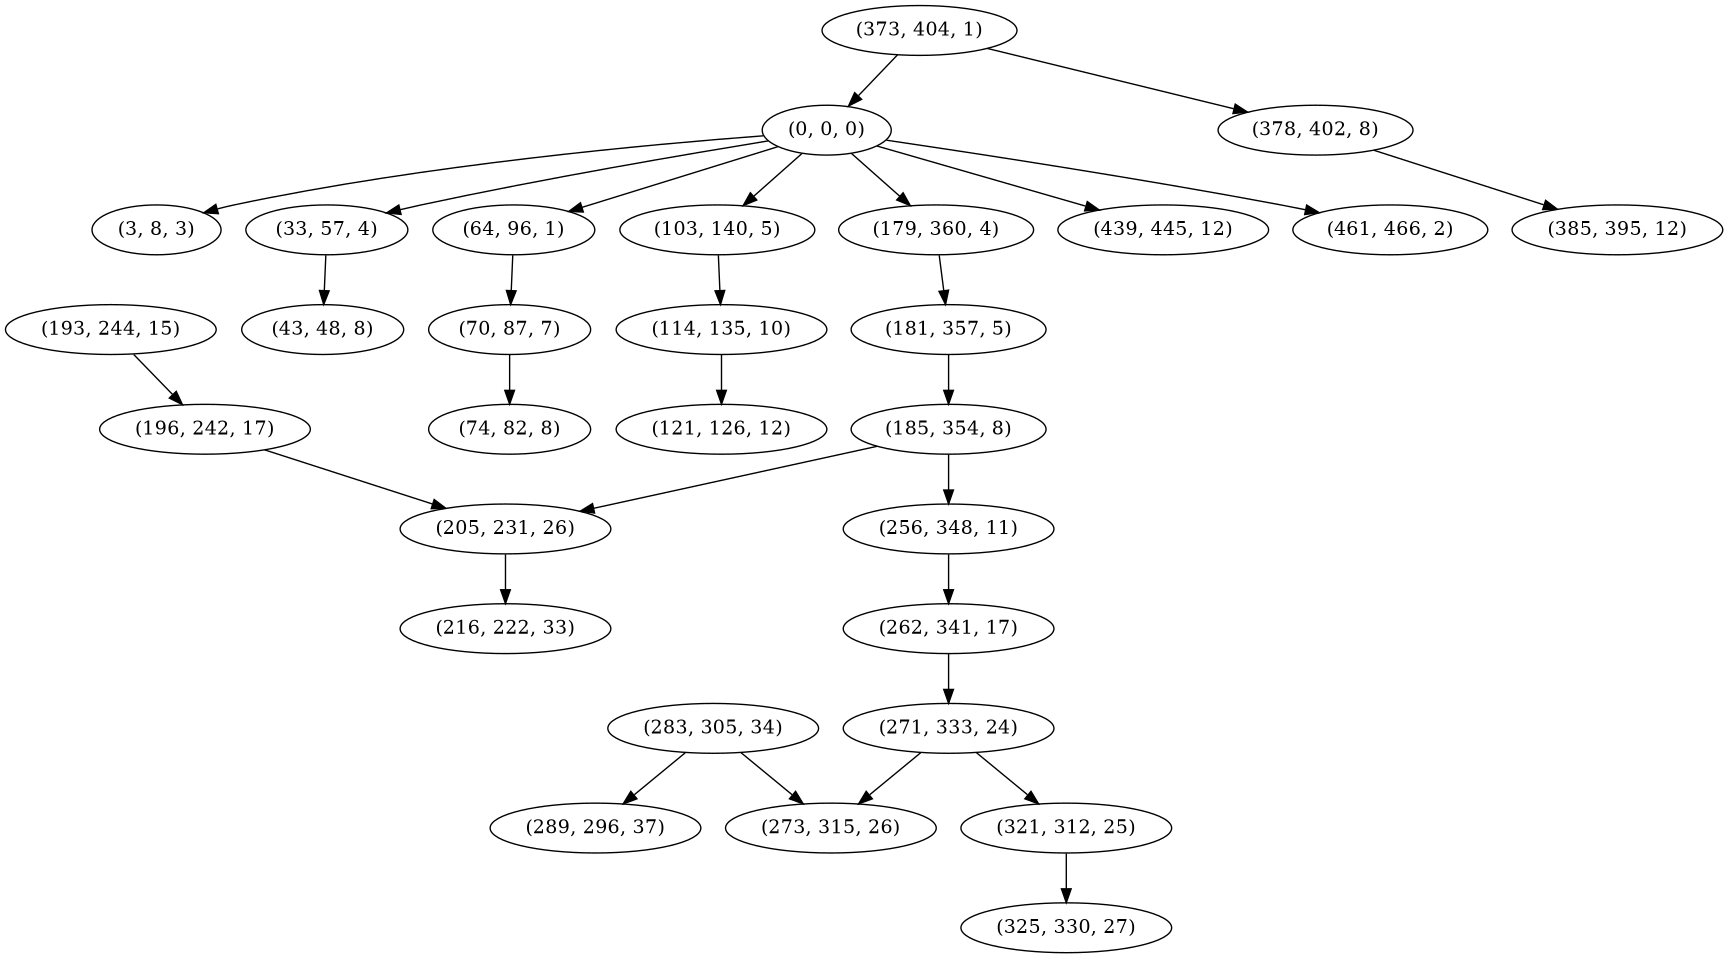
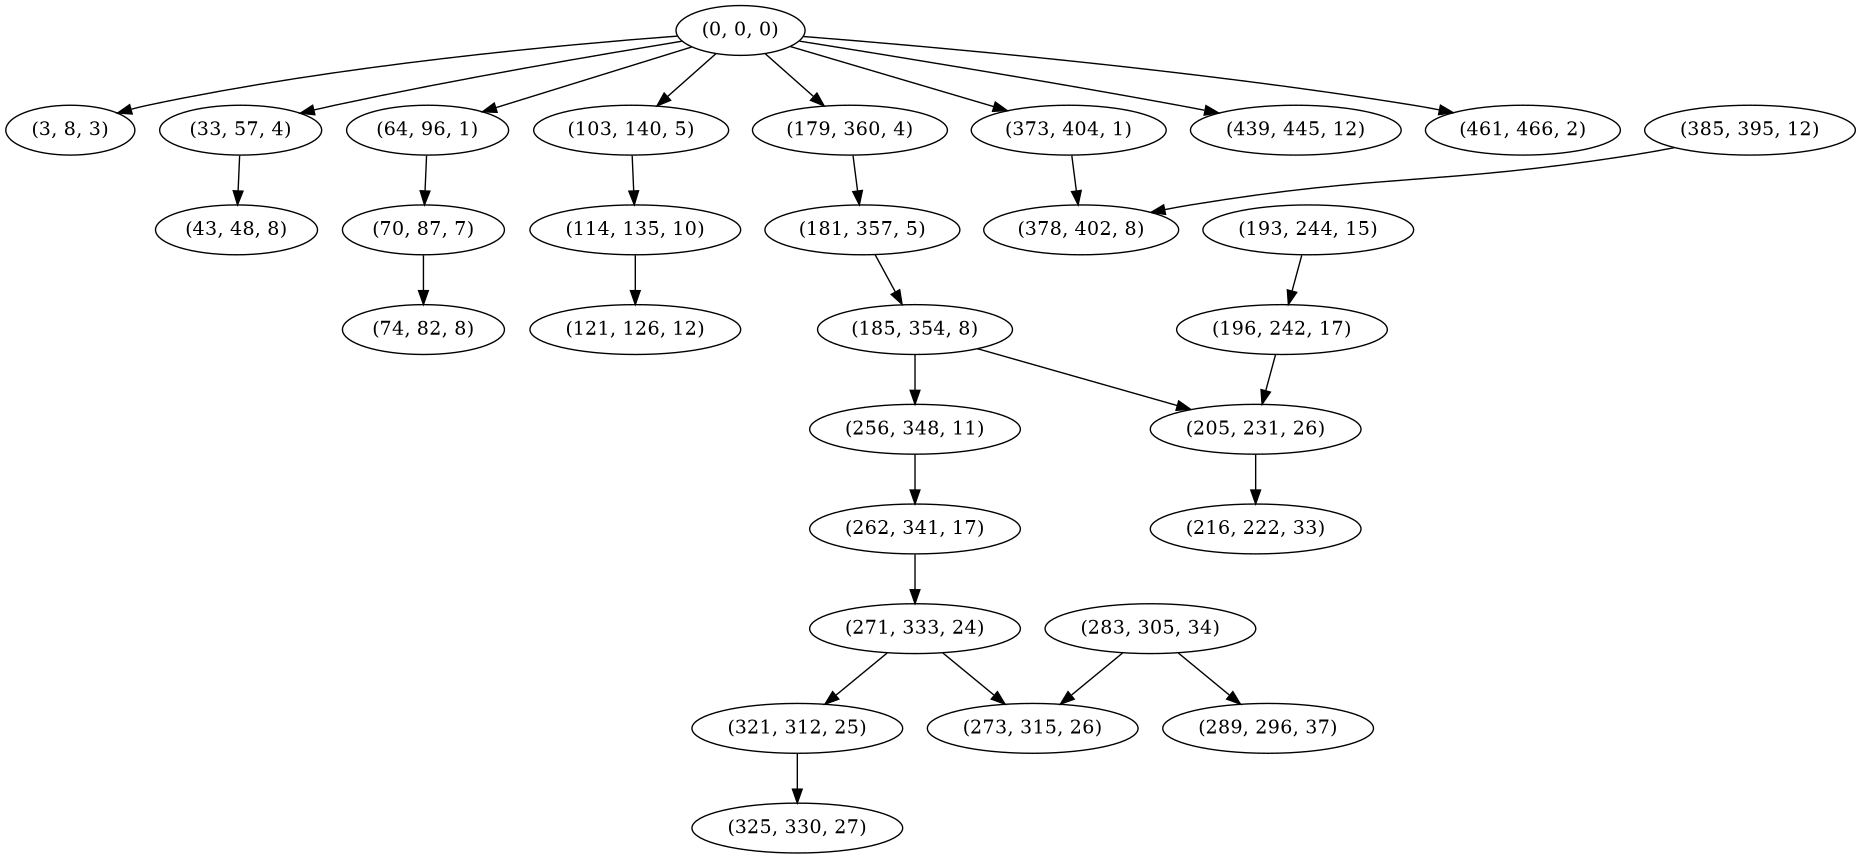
(878, 75) -> (892, 77)
(1459, 178) -> (1419, 179)
